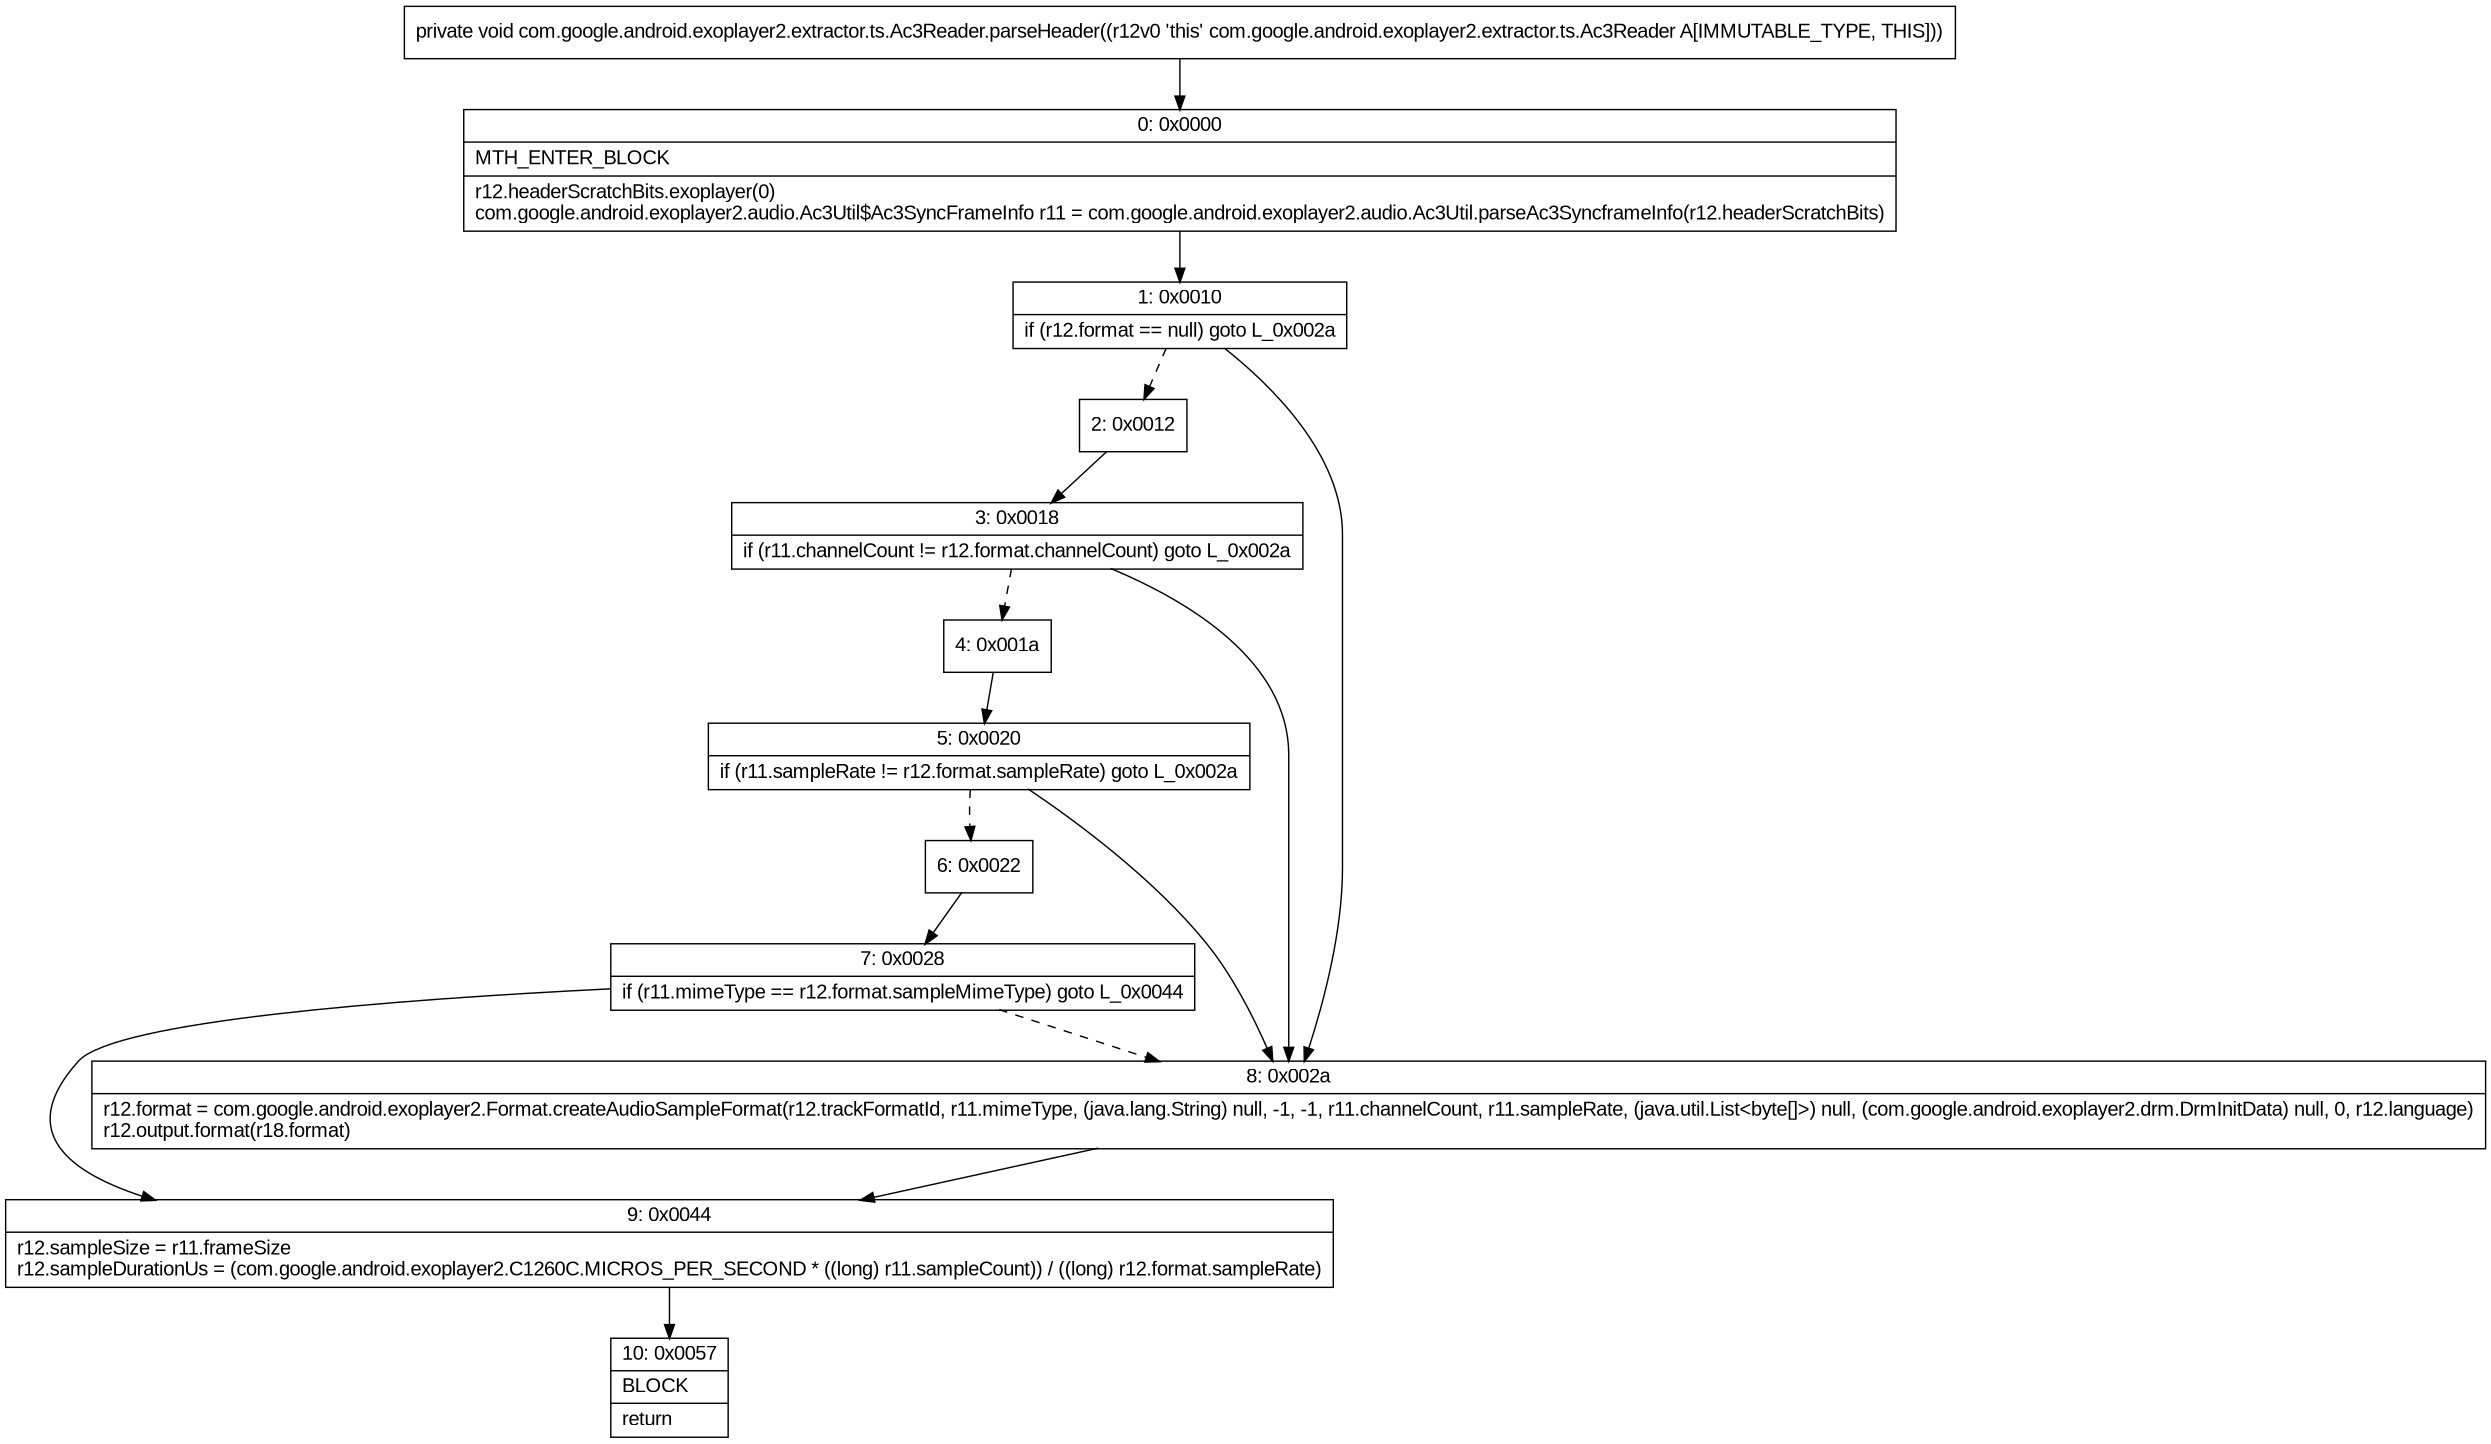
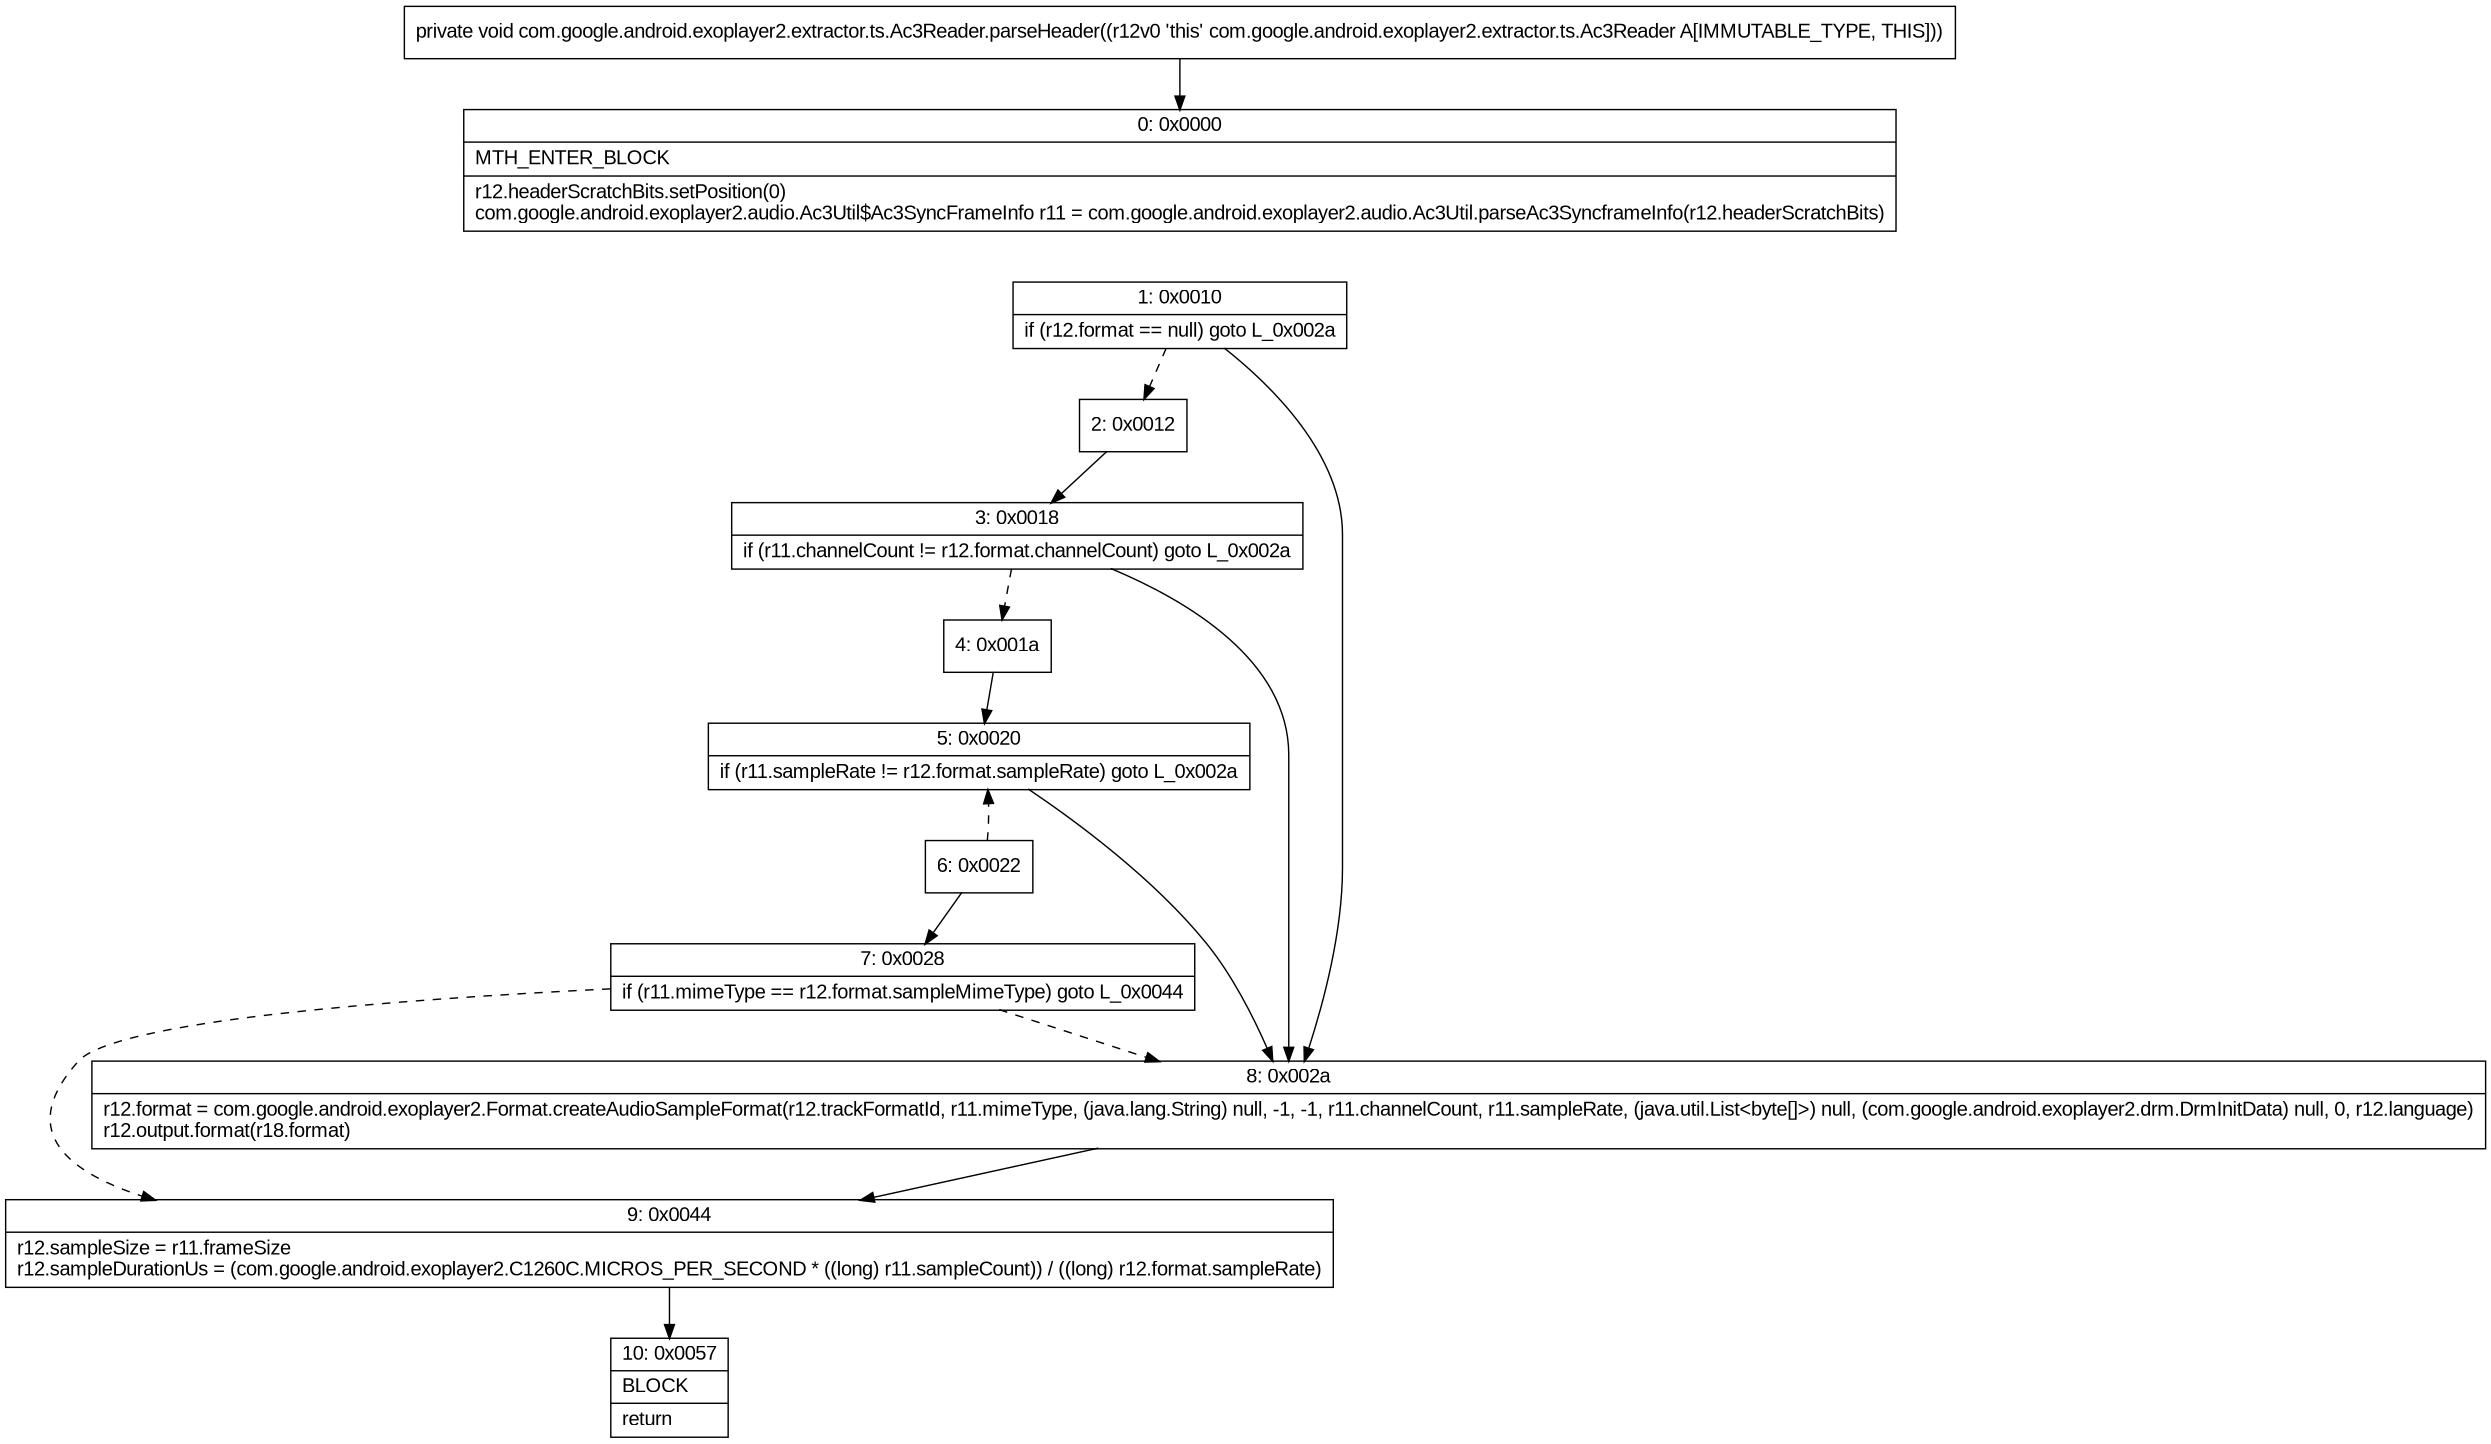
(626, 192) -> (631, 192)
(1180, 249) -> none
(970, 808) -> (988, 822)
(245, 1018) -> (245, 1018)
